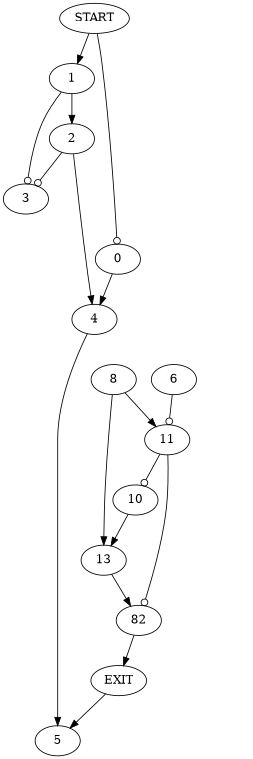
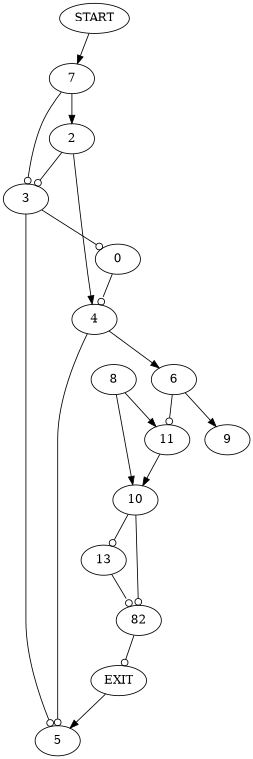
(72, 79) -> (72, 79)
(109, 135) -> (69, 227)
(108, 285) -> (108, 285)
none -> (131, 347)
none -> (227, 440)
(106, 466) -> (124, 436)
(153, 467) -> (153, 467)
none -> (26, 468)
(58, 524) -> (58, 524)
(121, 527) -> (121, 527)
(163, 528) -> (137, 557)
(119, 586) -> (119, 586)
(130, 647) -> (130, 647)
